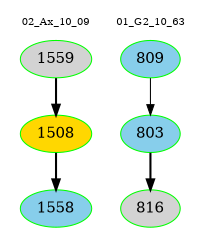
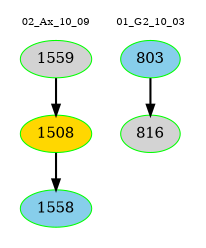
(151, 22) -> (151, 22)
(150, 59) -> none
